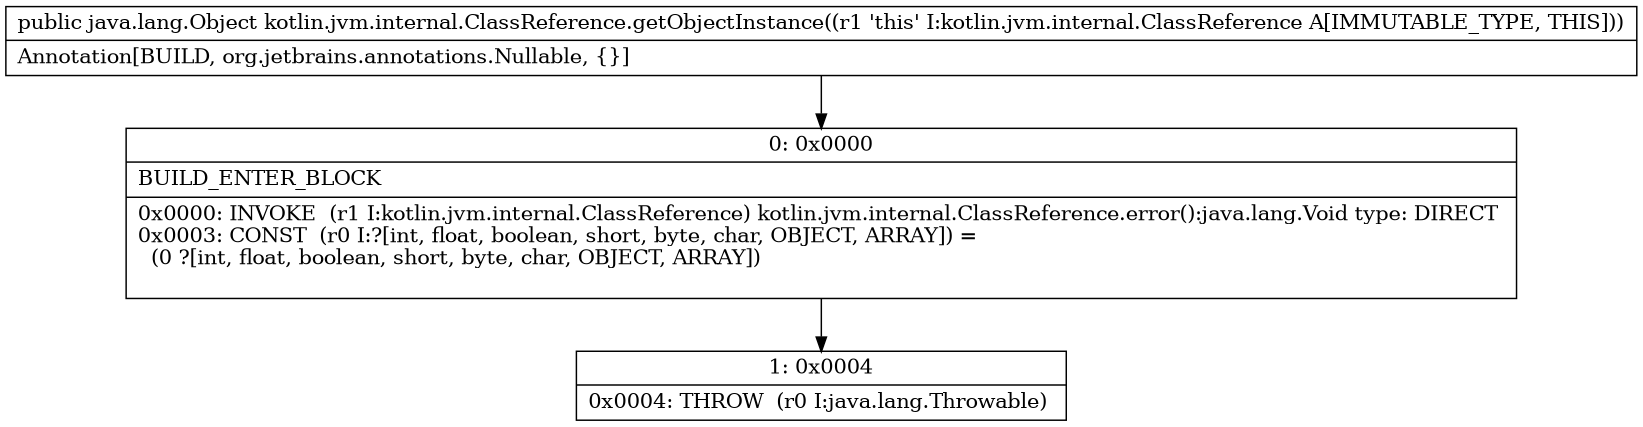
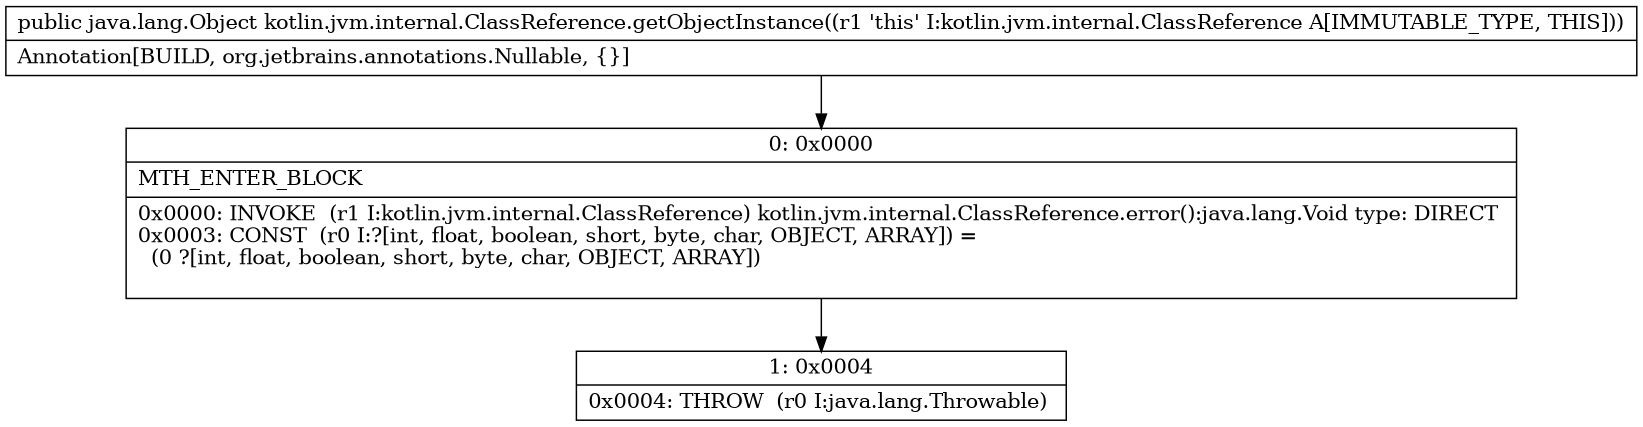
(260, 179) -> (251, 179)
